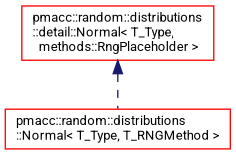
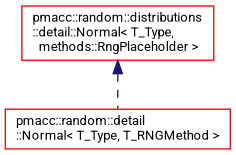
(118, 129) -> (118, 129)
